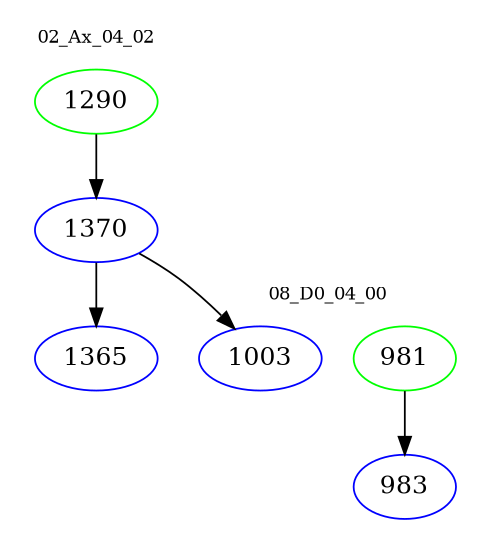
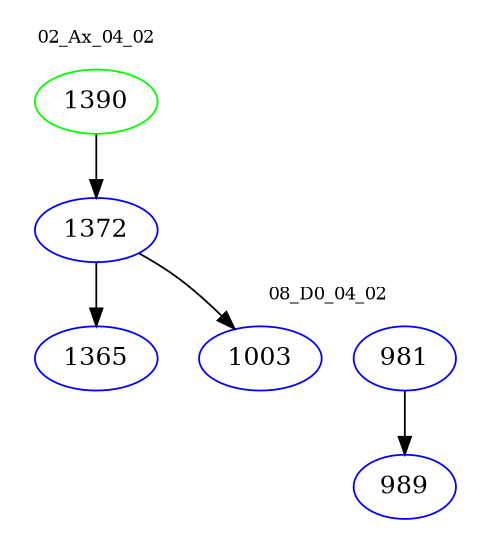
(96, 102) -> (96, 102)
(96, 230) -> (96, 230)
(328, 295) -> (328, 295)
(405, 358) -> (405, 358)
(405, 487) -> (405, 487)
